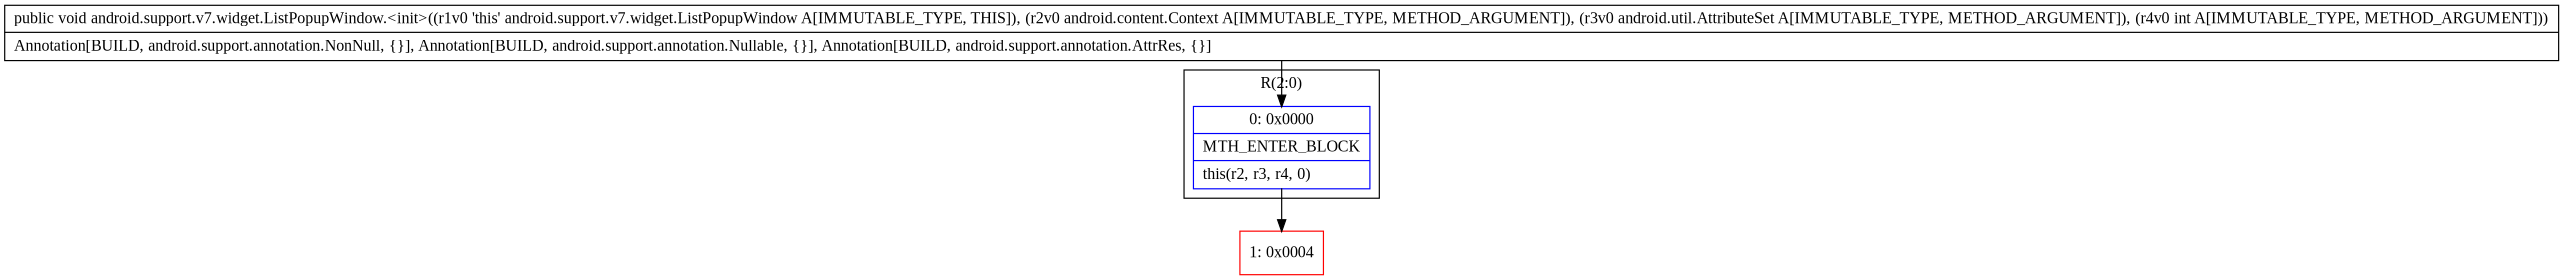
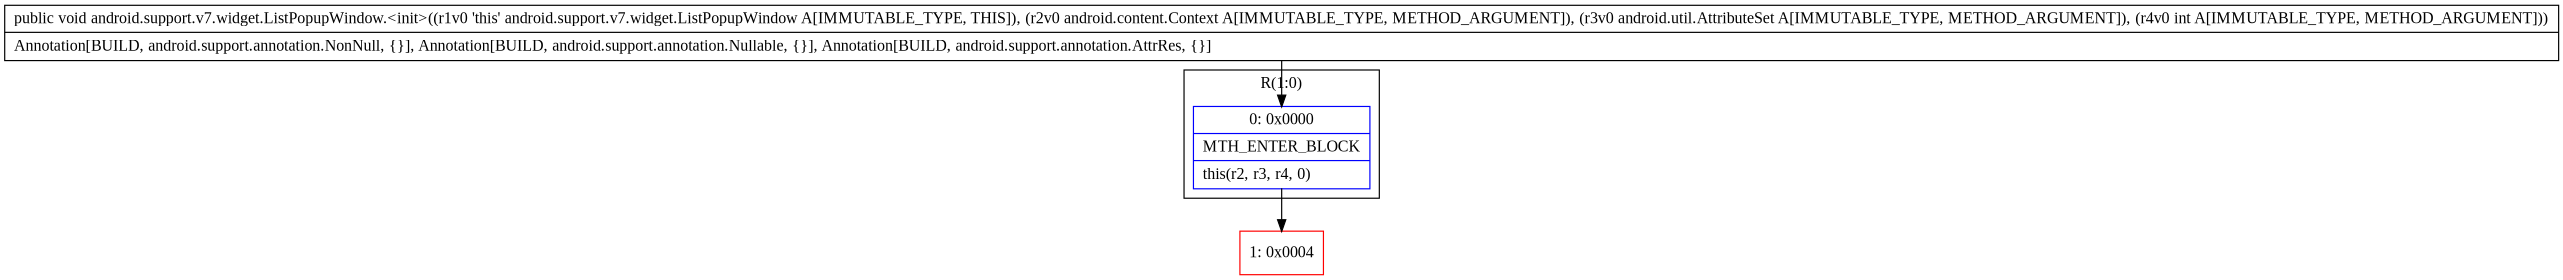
(1282, 84) -> (1282, 84)
